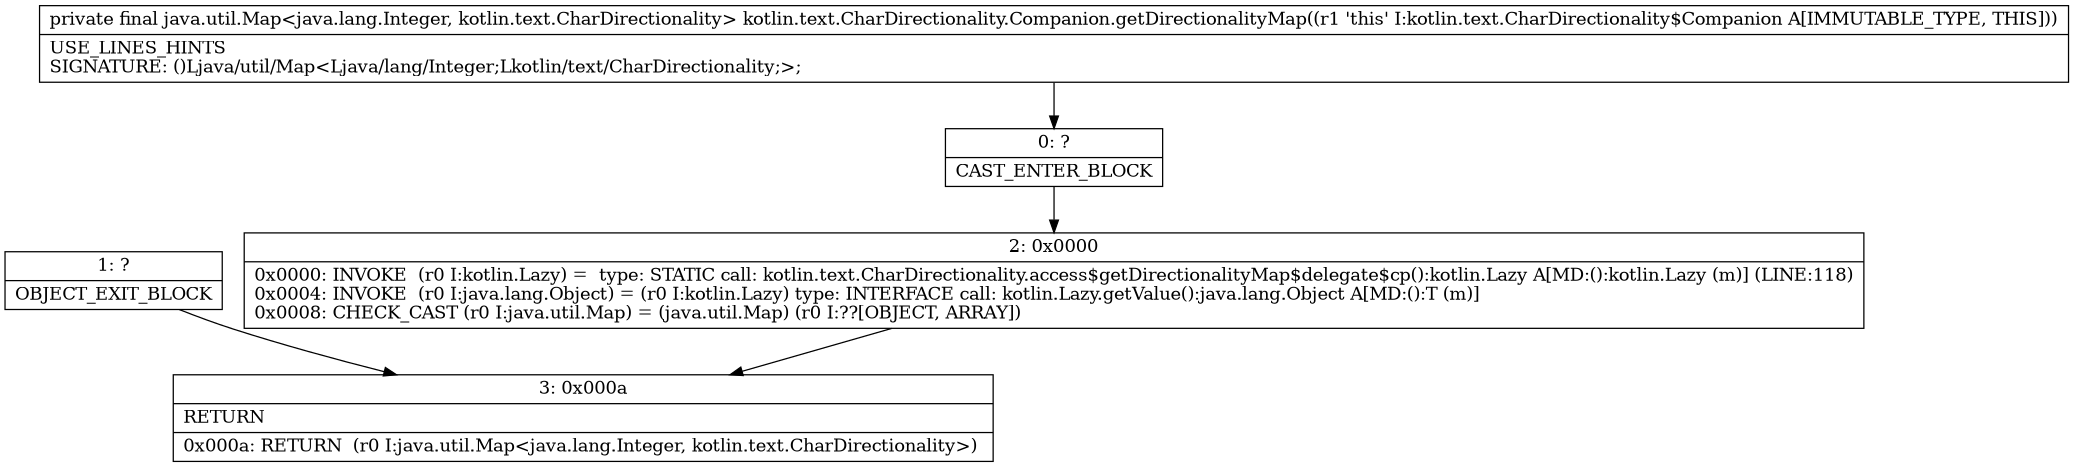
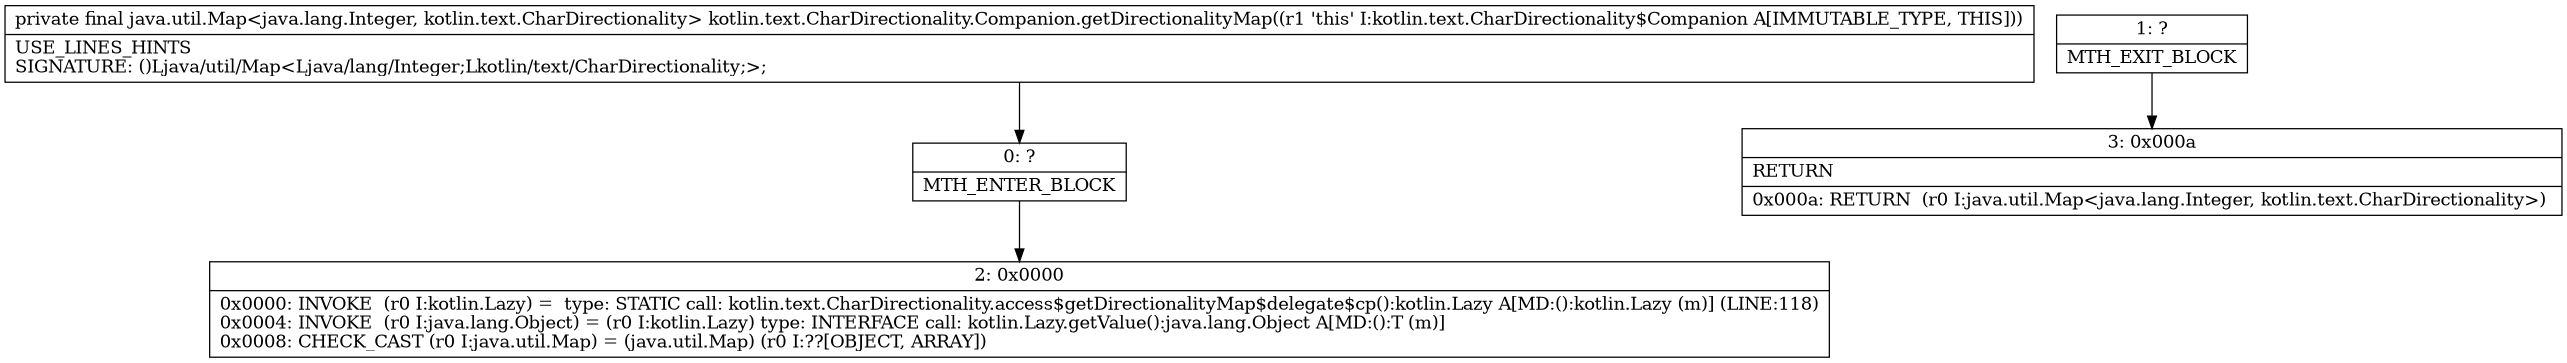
(1054, 171) -> (1020, 186)
(114, 294) -> (2152, 58)
(817, 350) -> none
